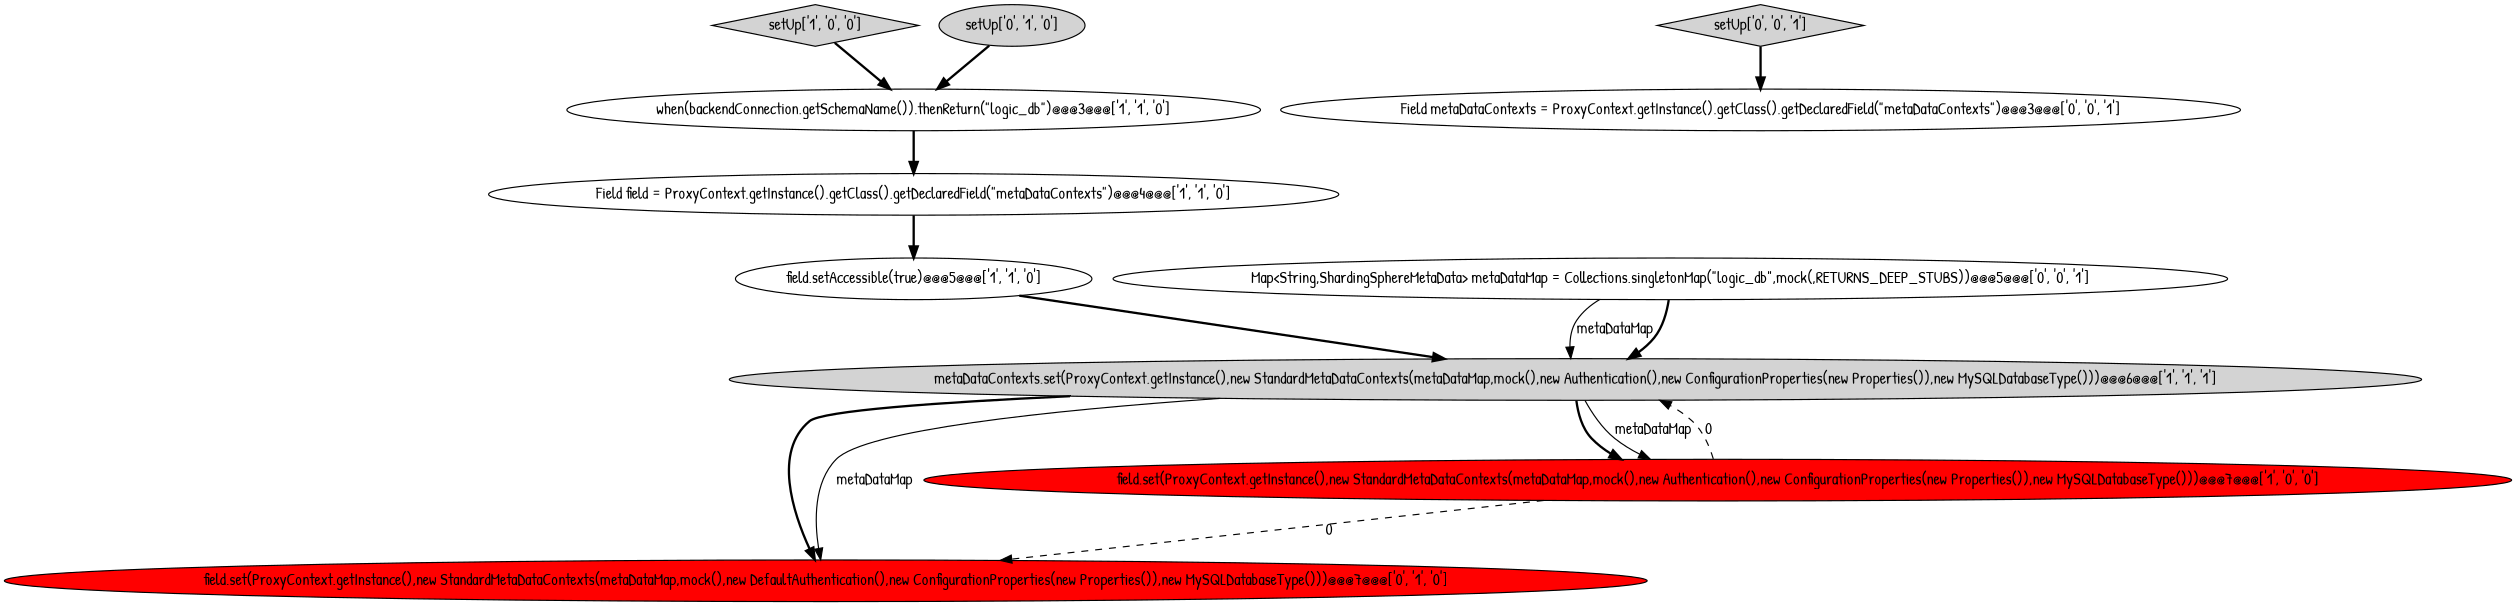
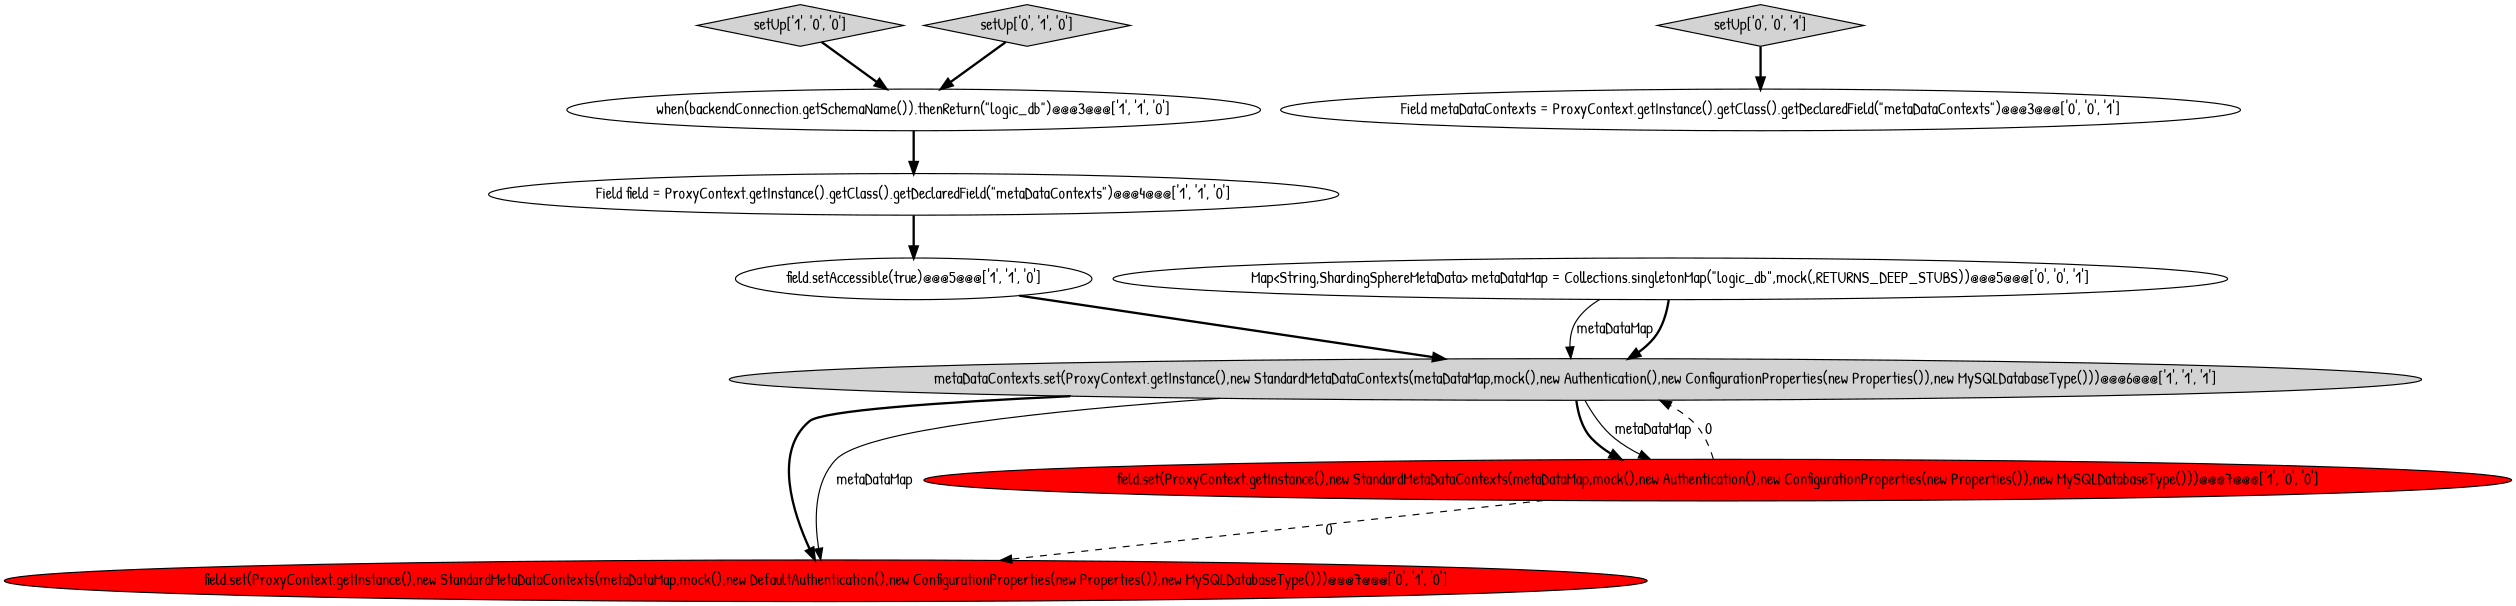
(1012, 25) -> (1027, 25)
